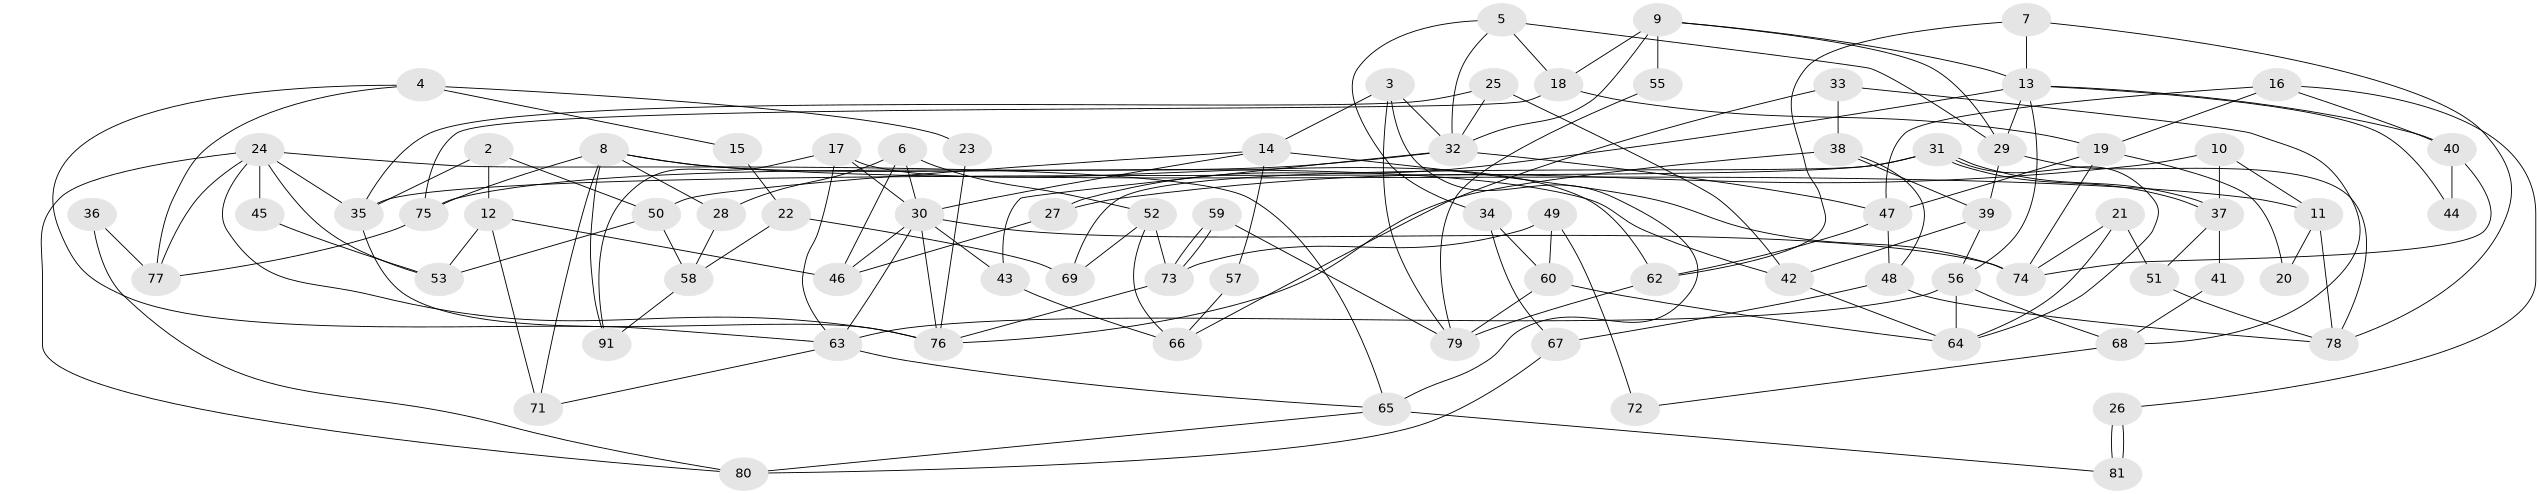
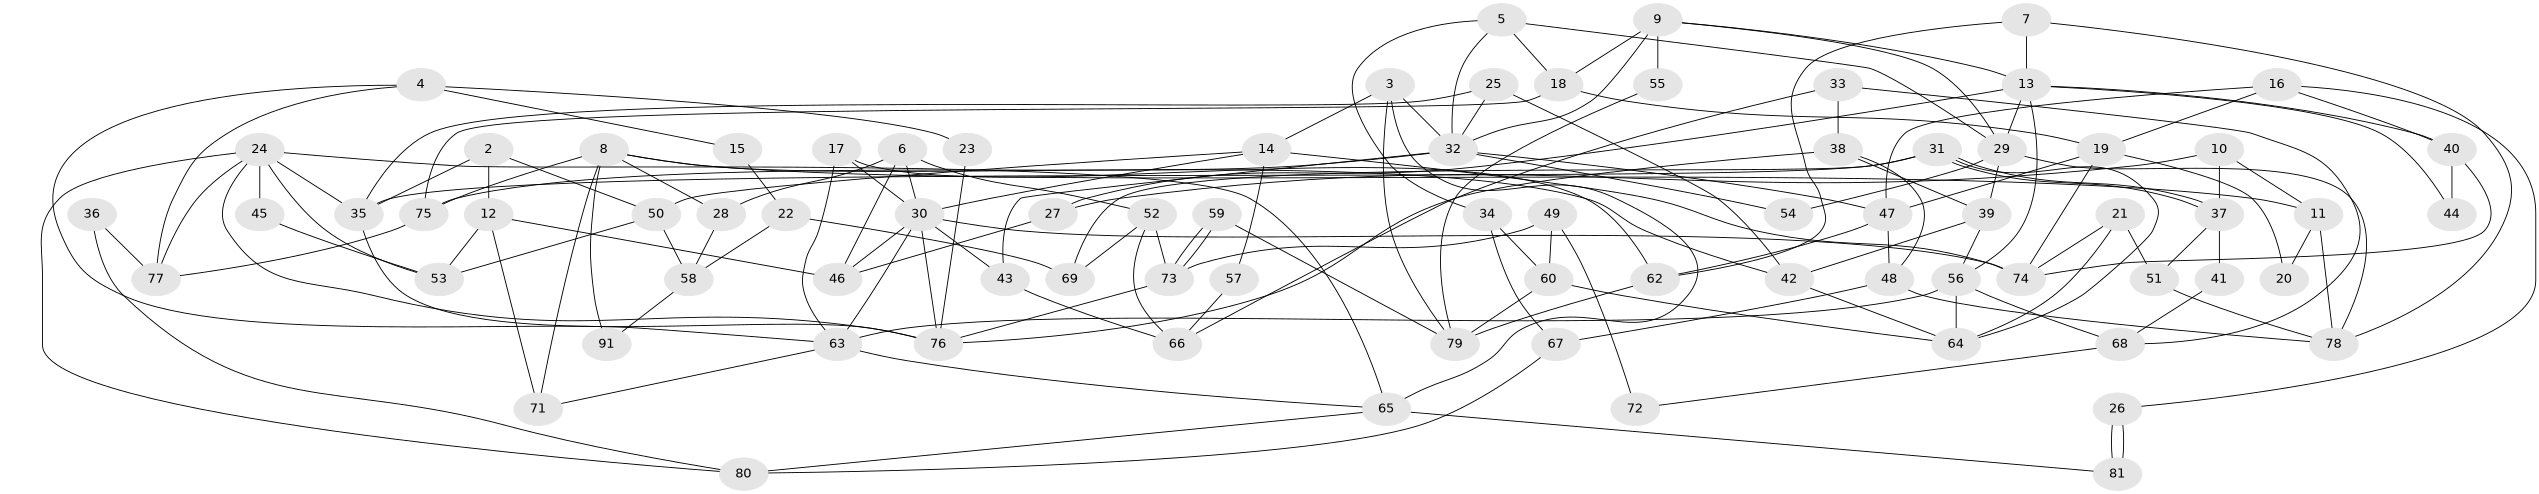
(635, 188) -> none
none -> (1789, 215)
